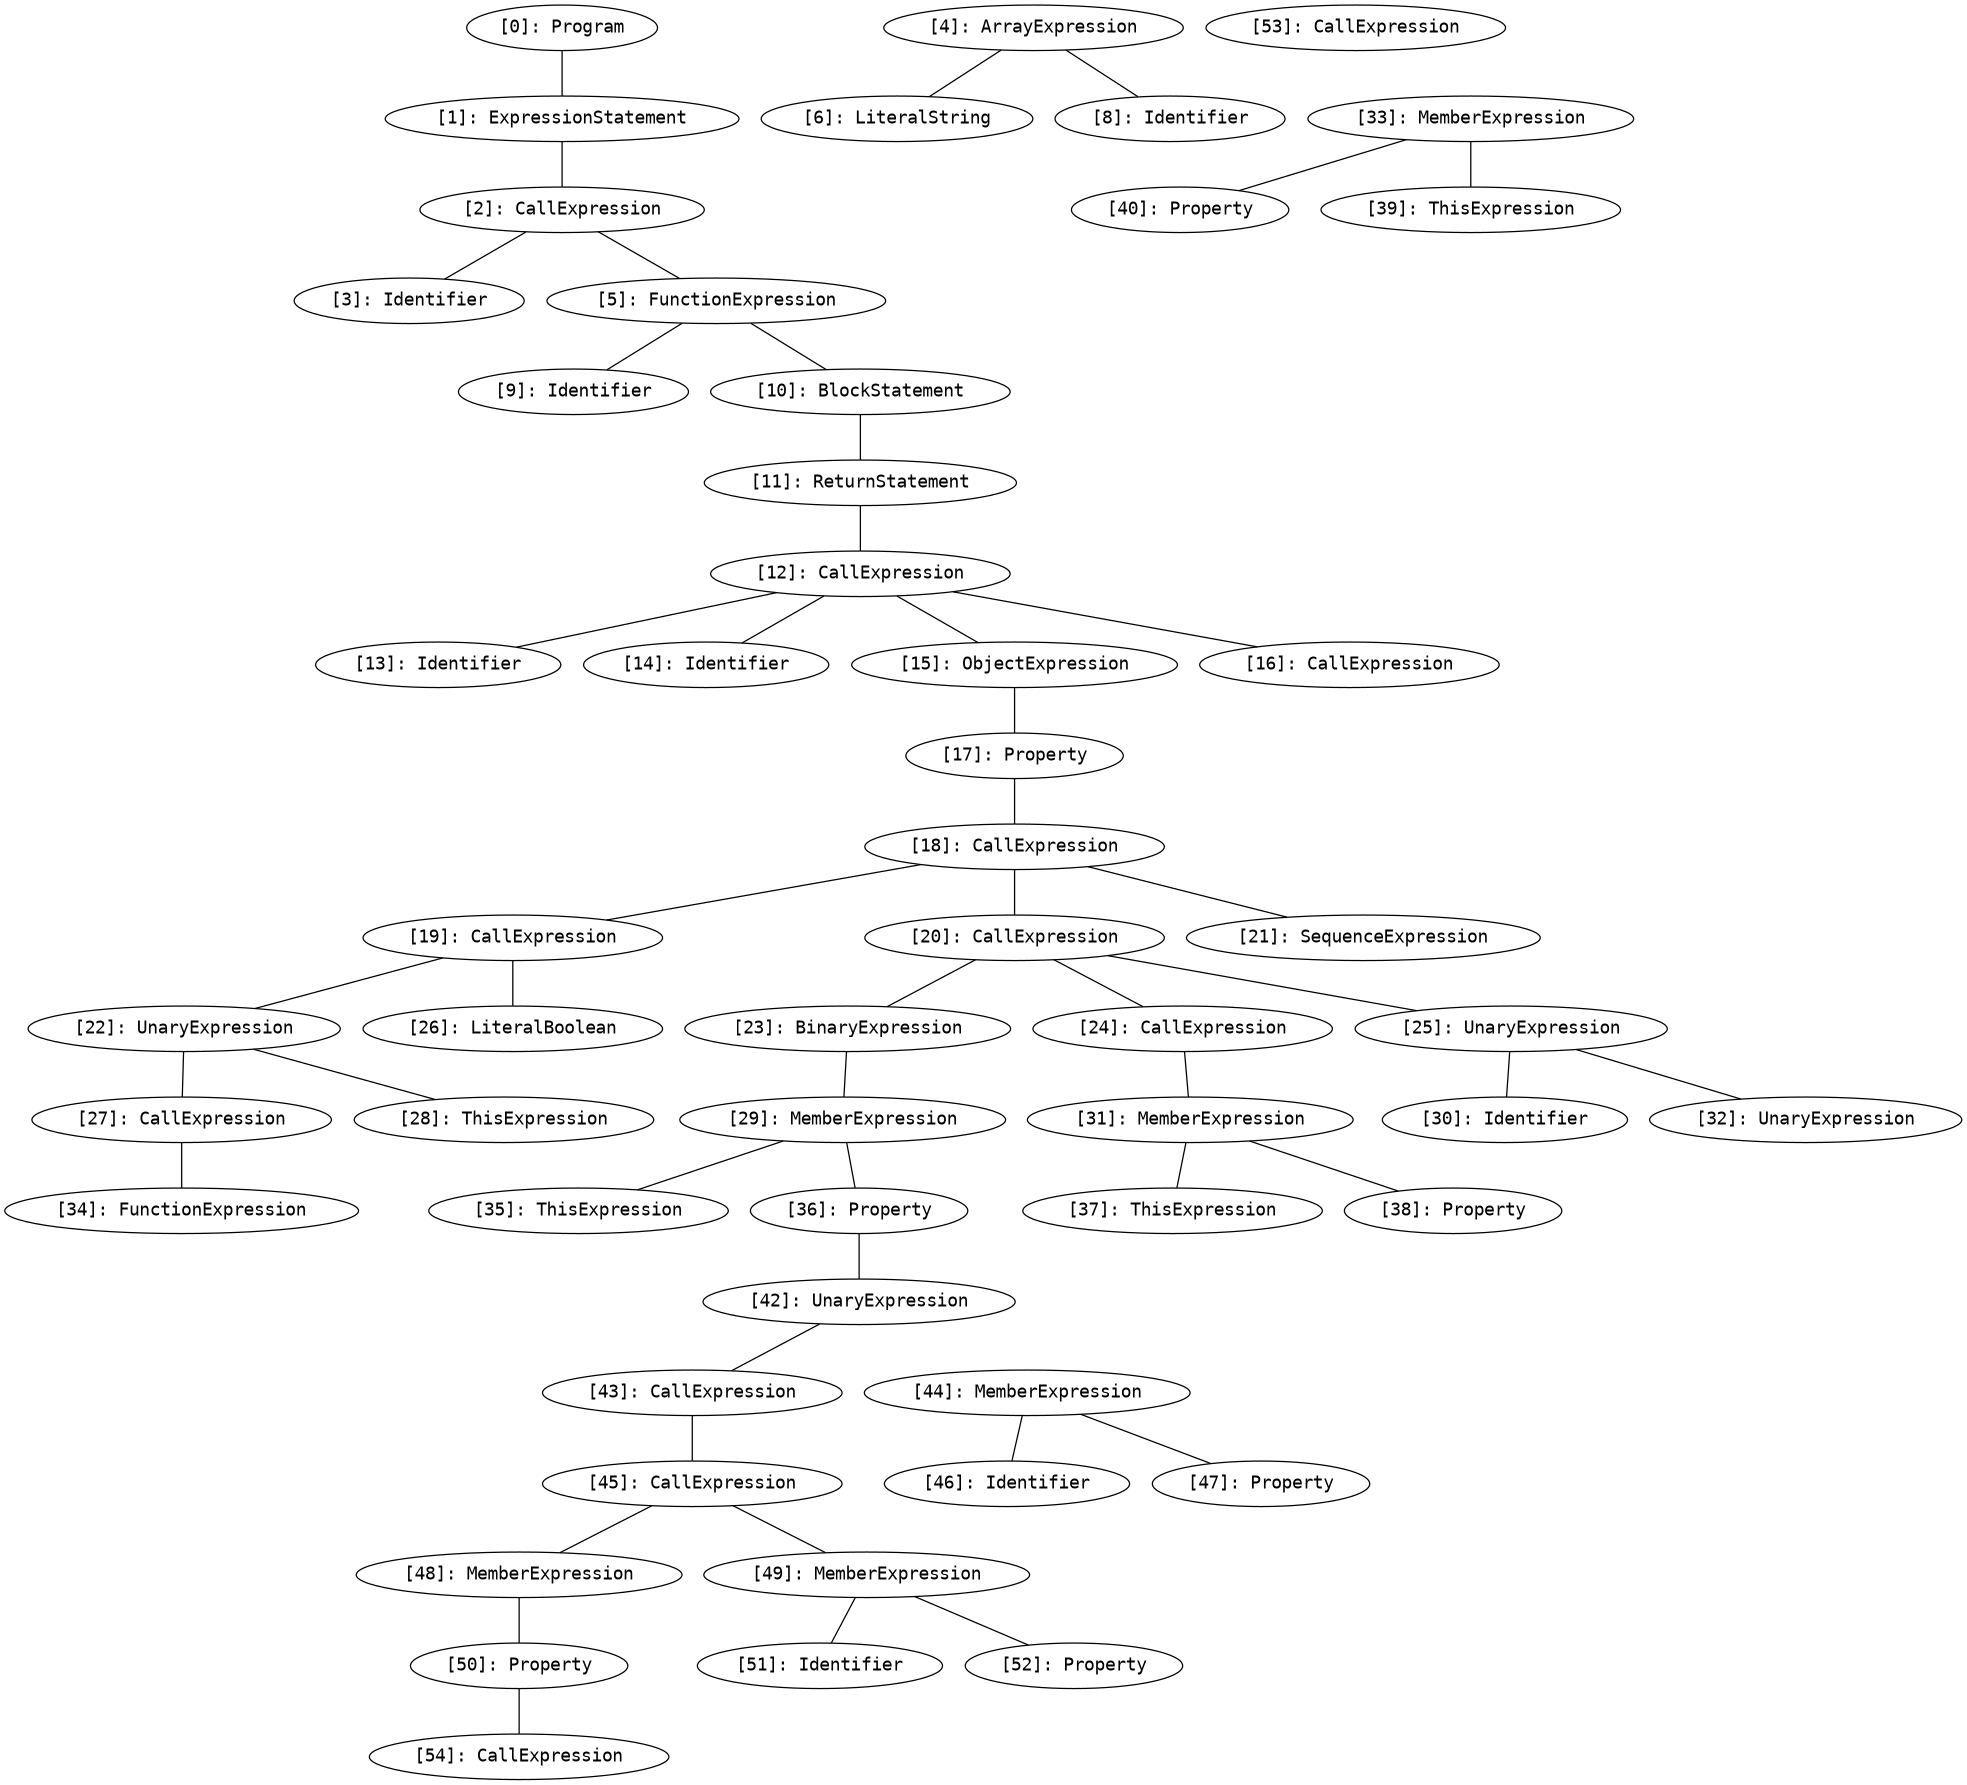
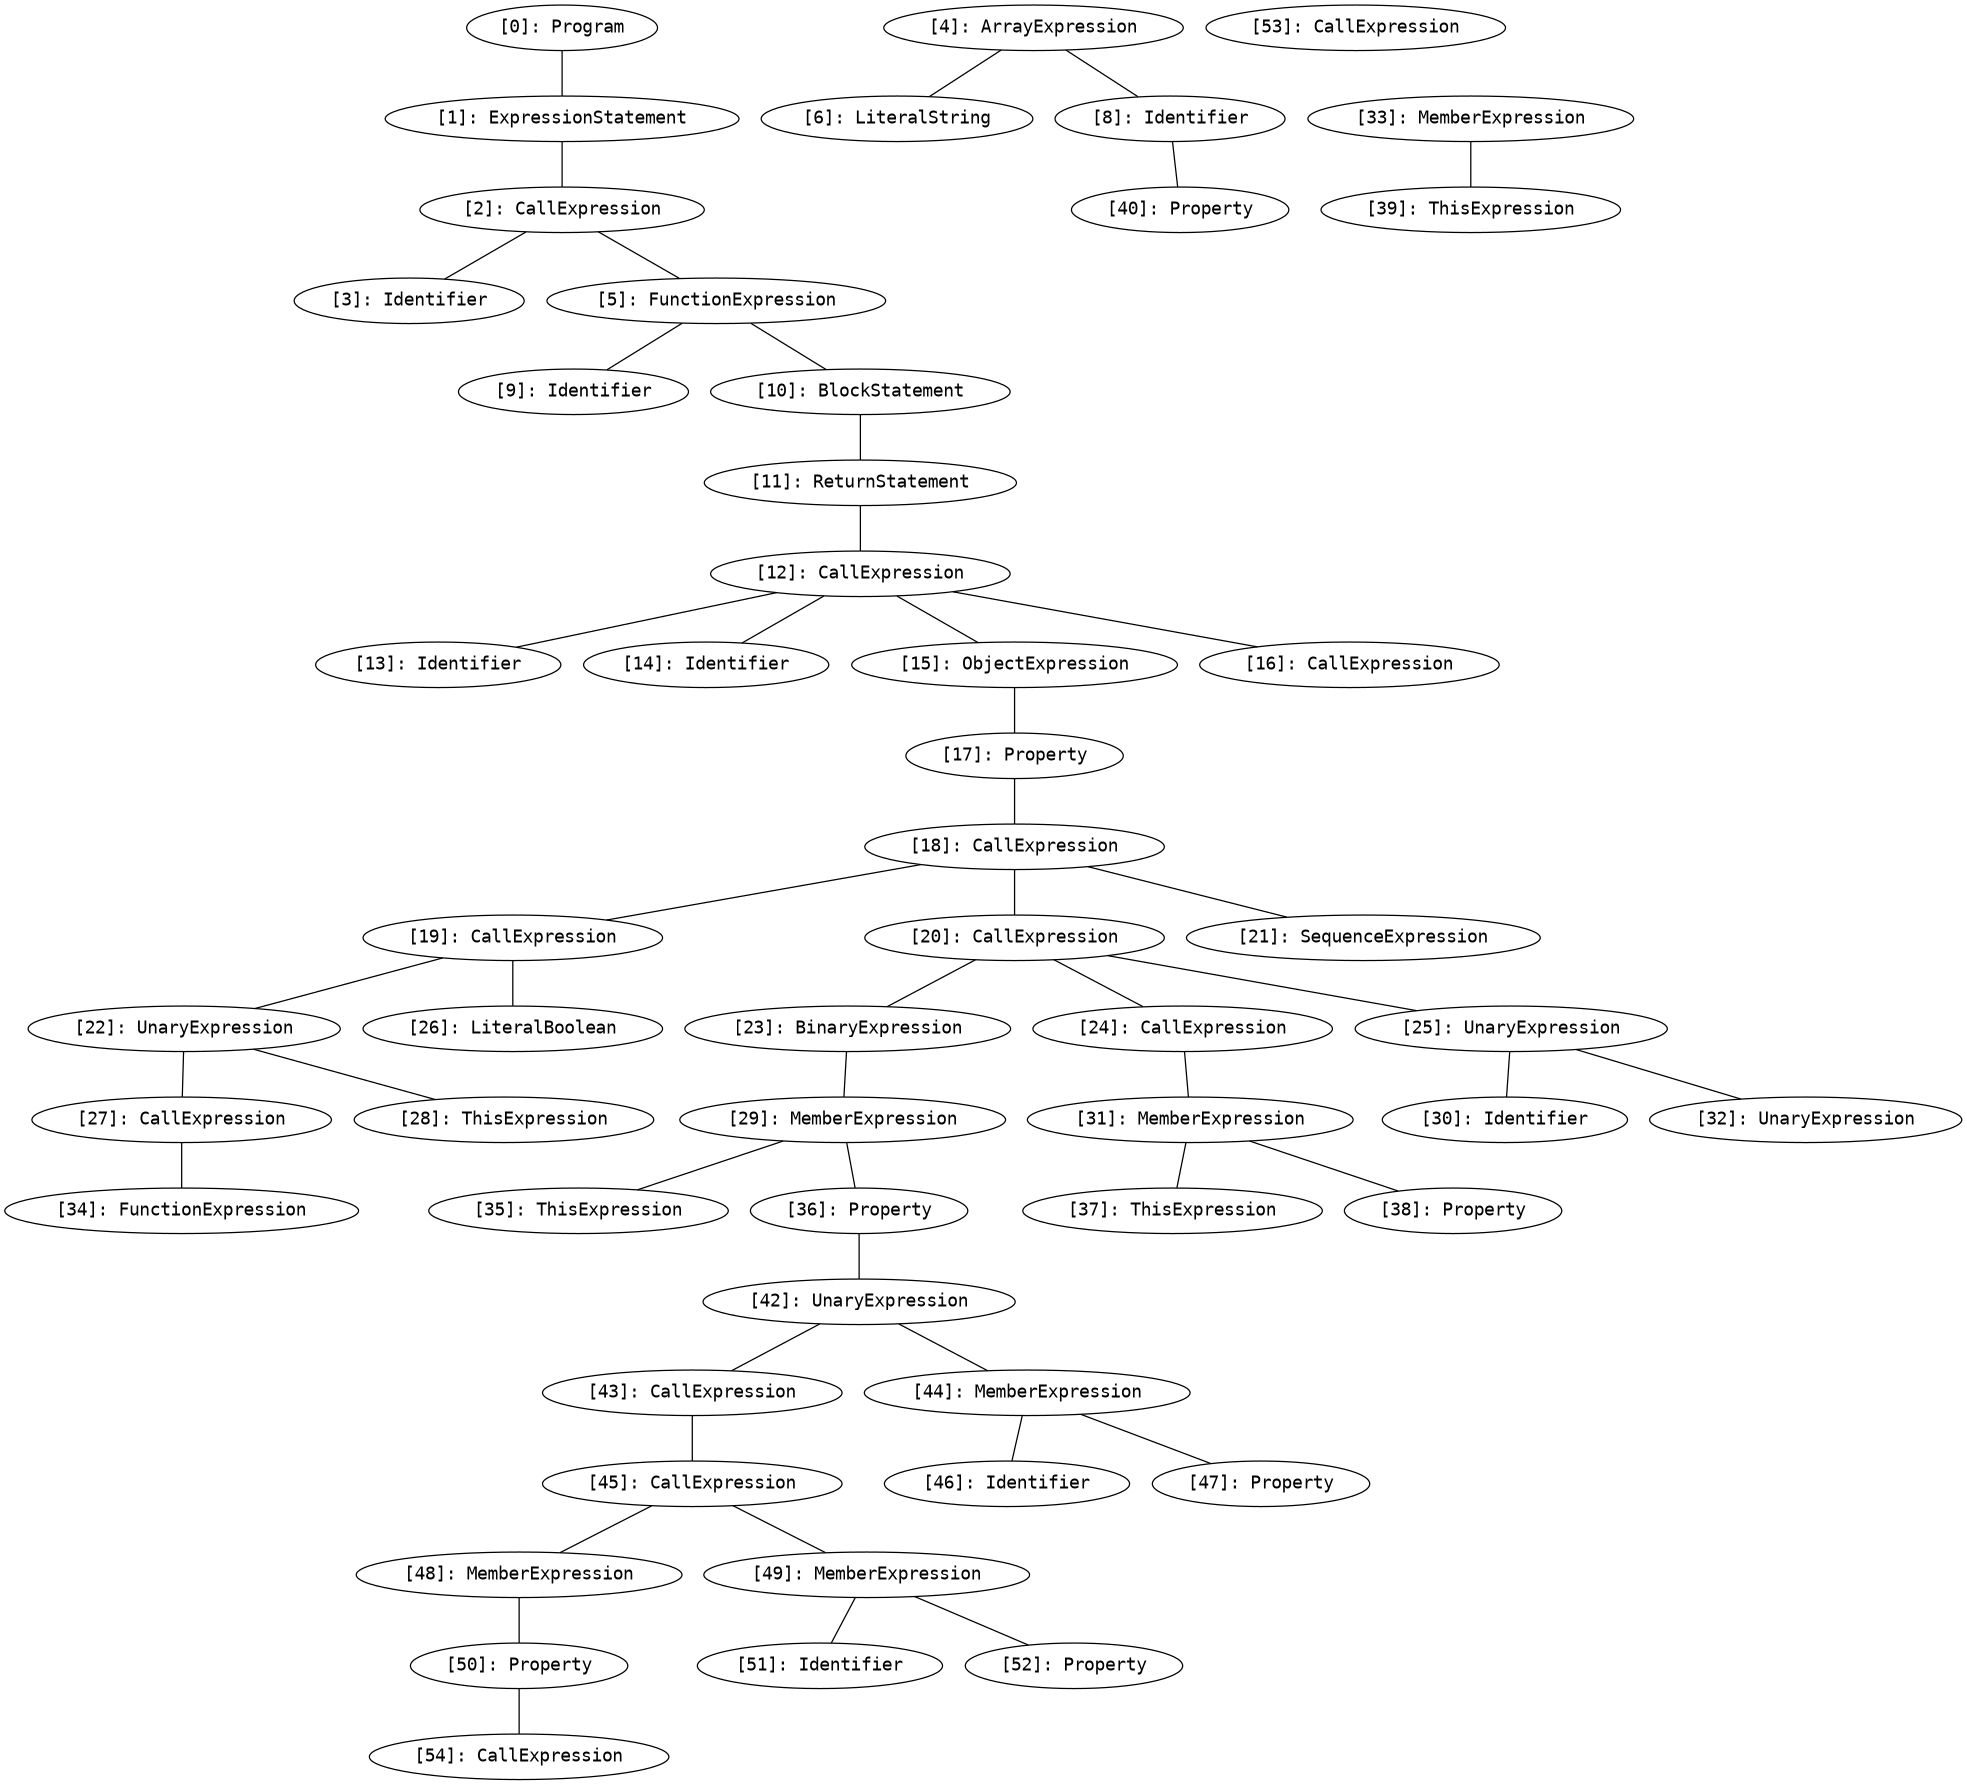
(1323, 165) -> (1175, 164)
none -> (943, 1347)
